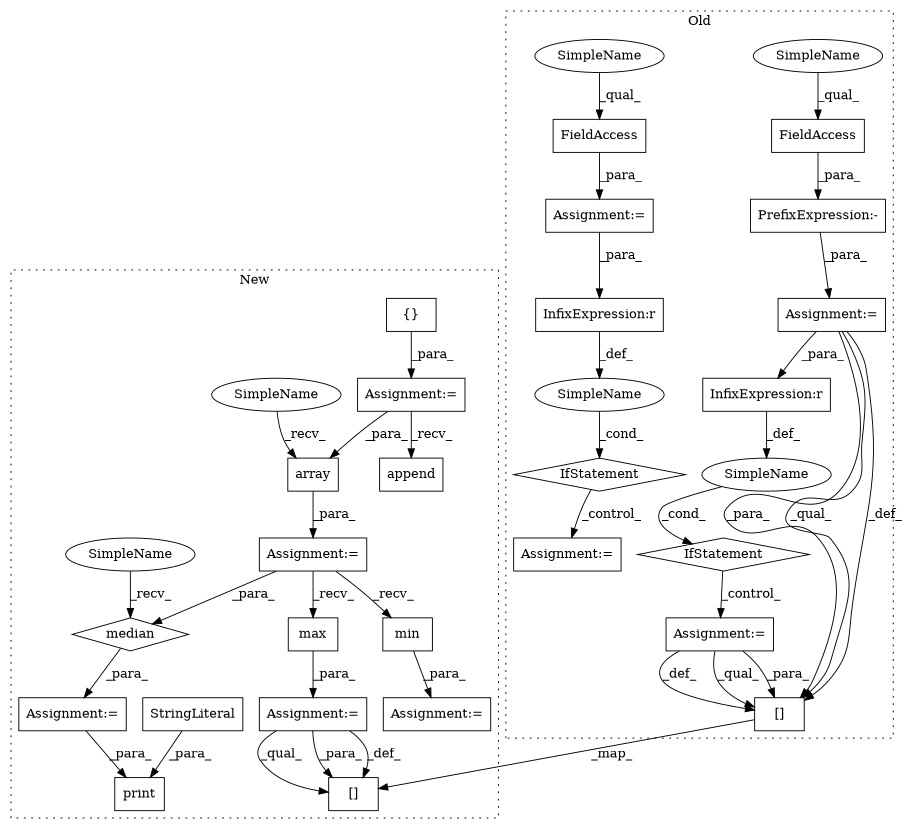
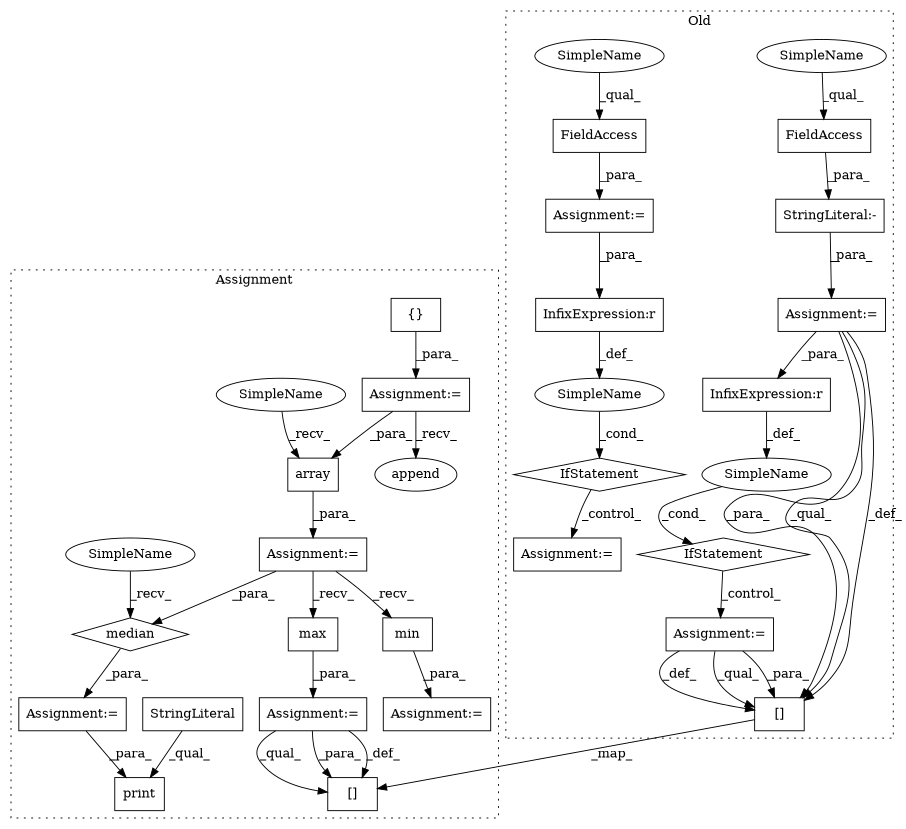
(818, 216) -> (830, 216)
(255, 280) -> (255, 280)
(411, 475) -> (416, 475)
(190, 754) -> (190, 754)
